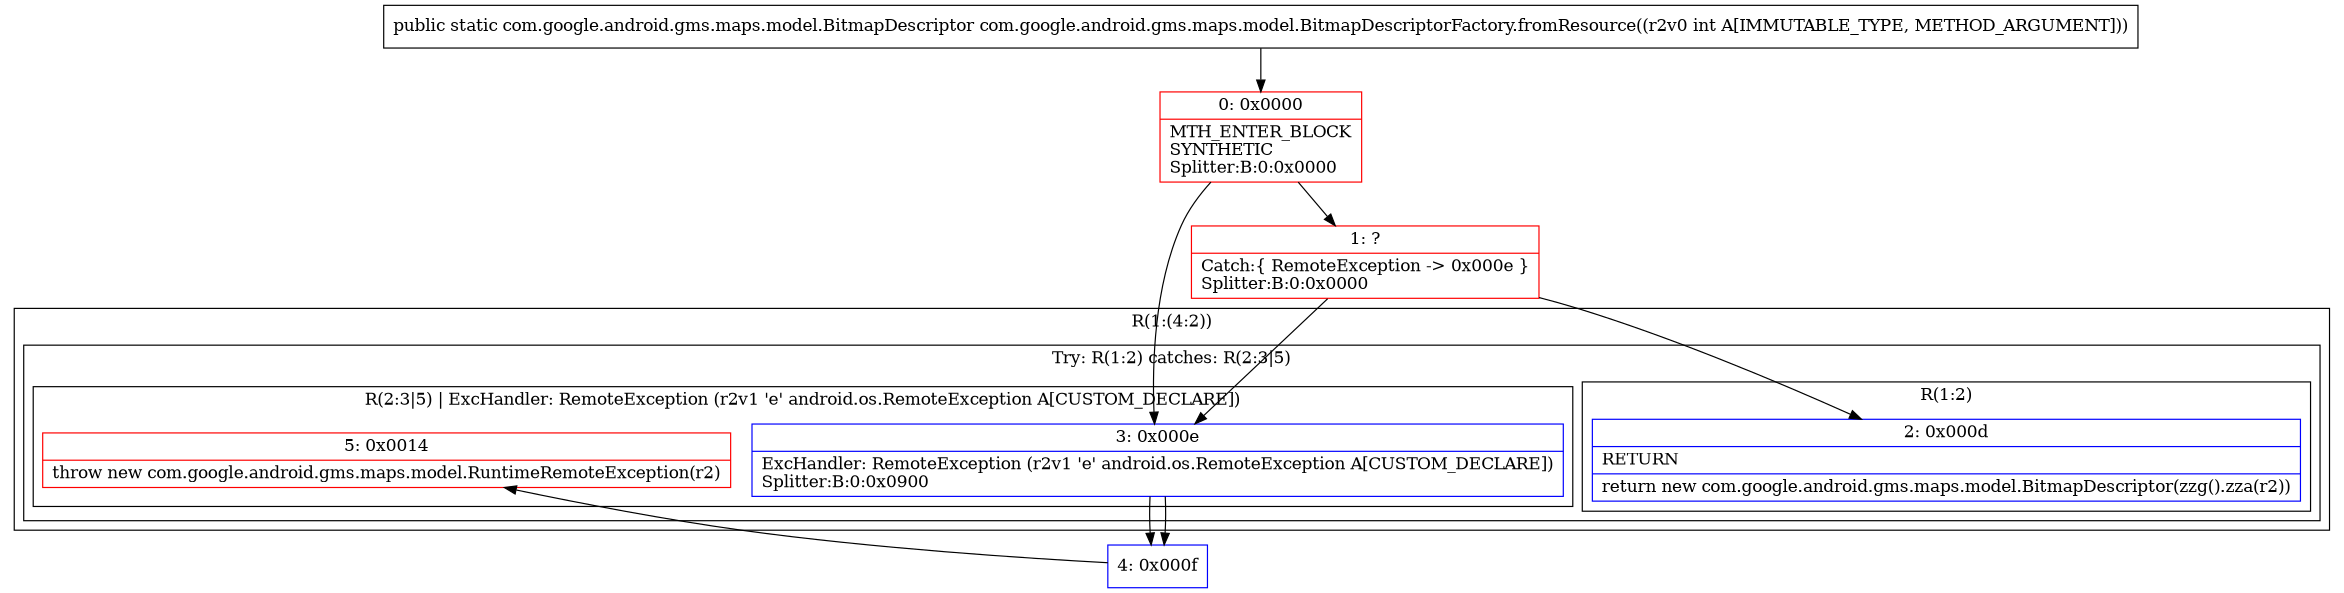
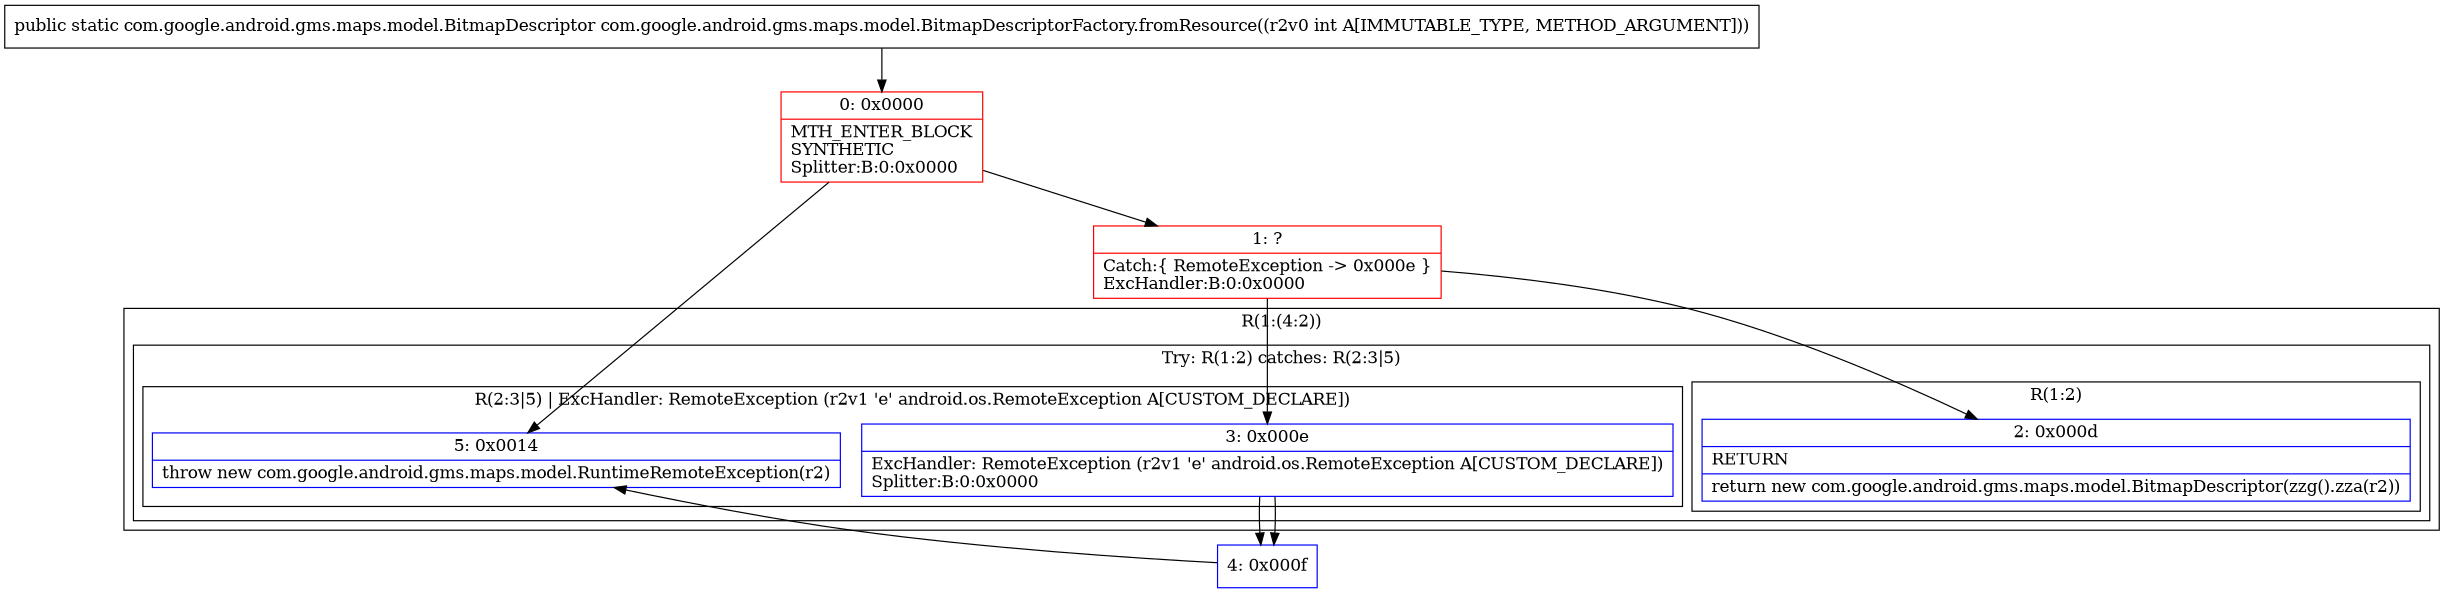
(1285, 284) -> (1204, 284)
(1162, 291) -> (690, 298)
(387, 460) -> (496, 460)
(846, 482) -> (955, 482)
